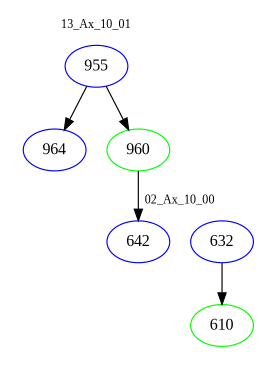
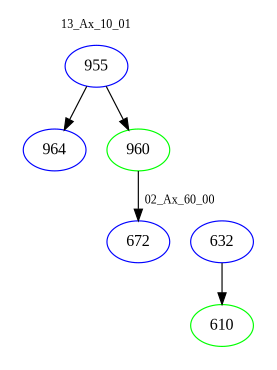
(180, 201) -> (180, 201)
(138, 242) -> (138, 242)
